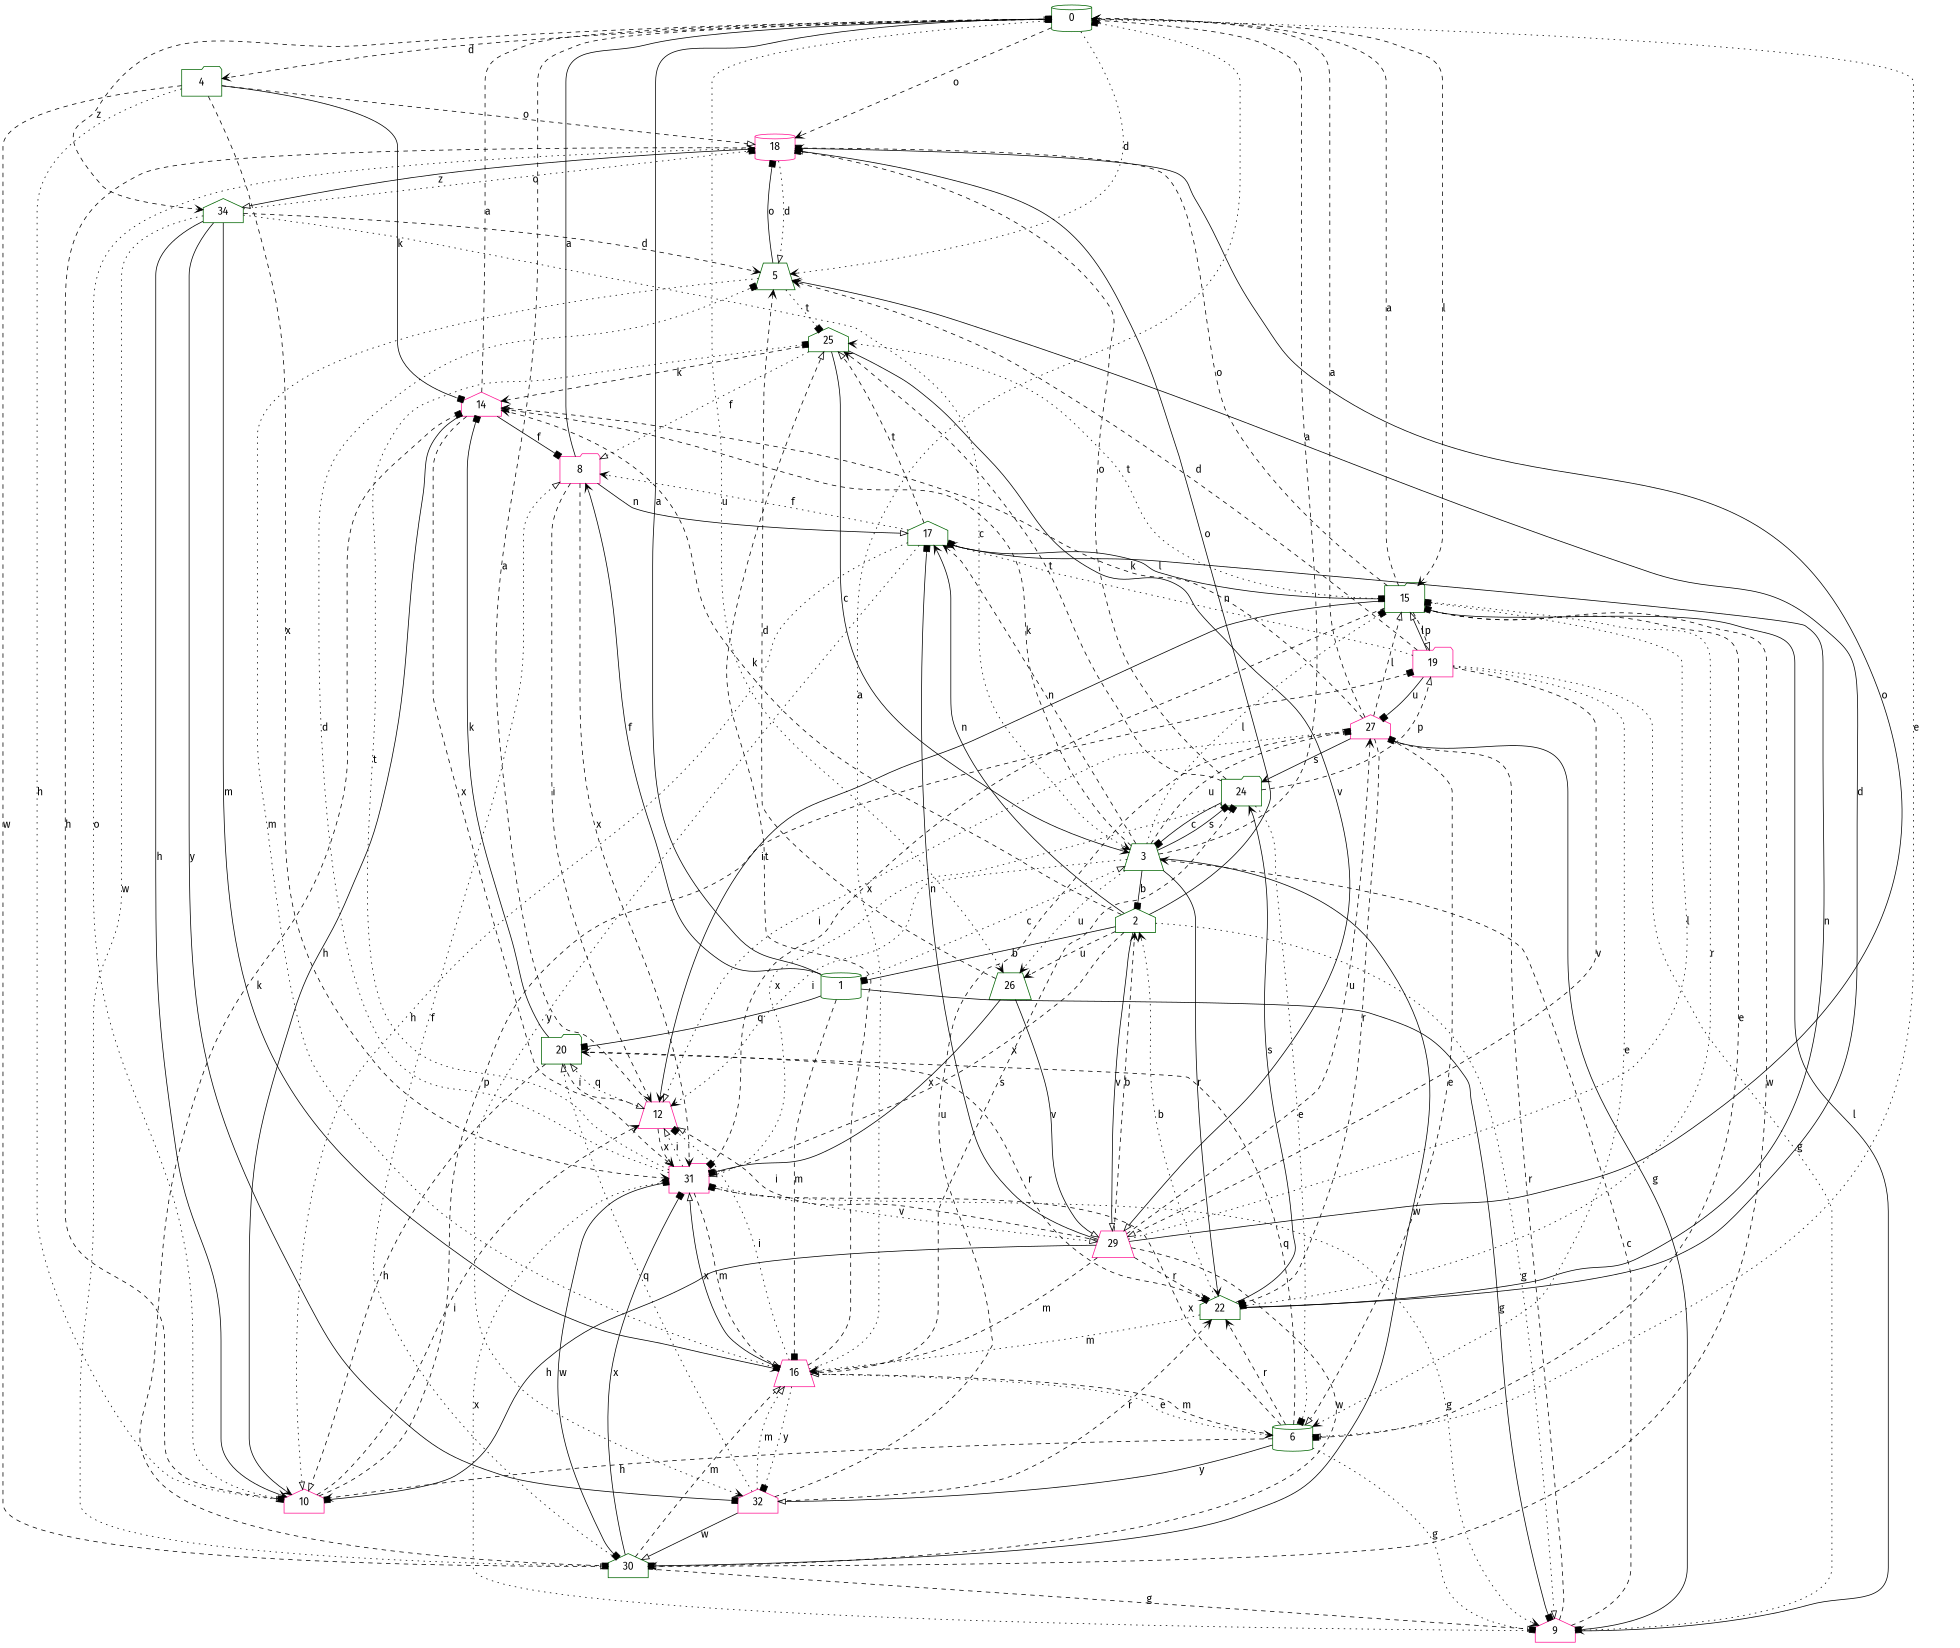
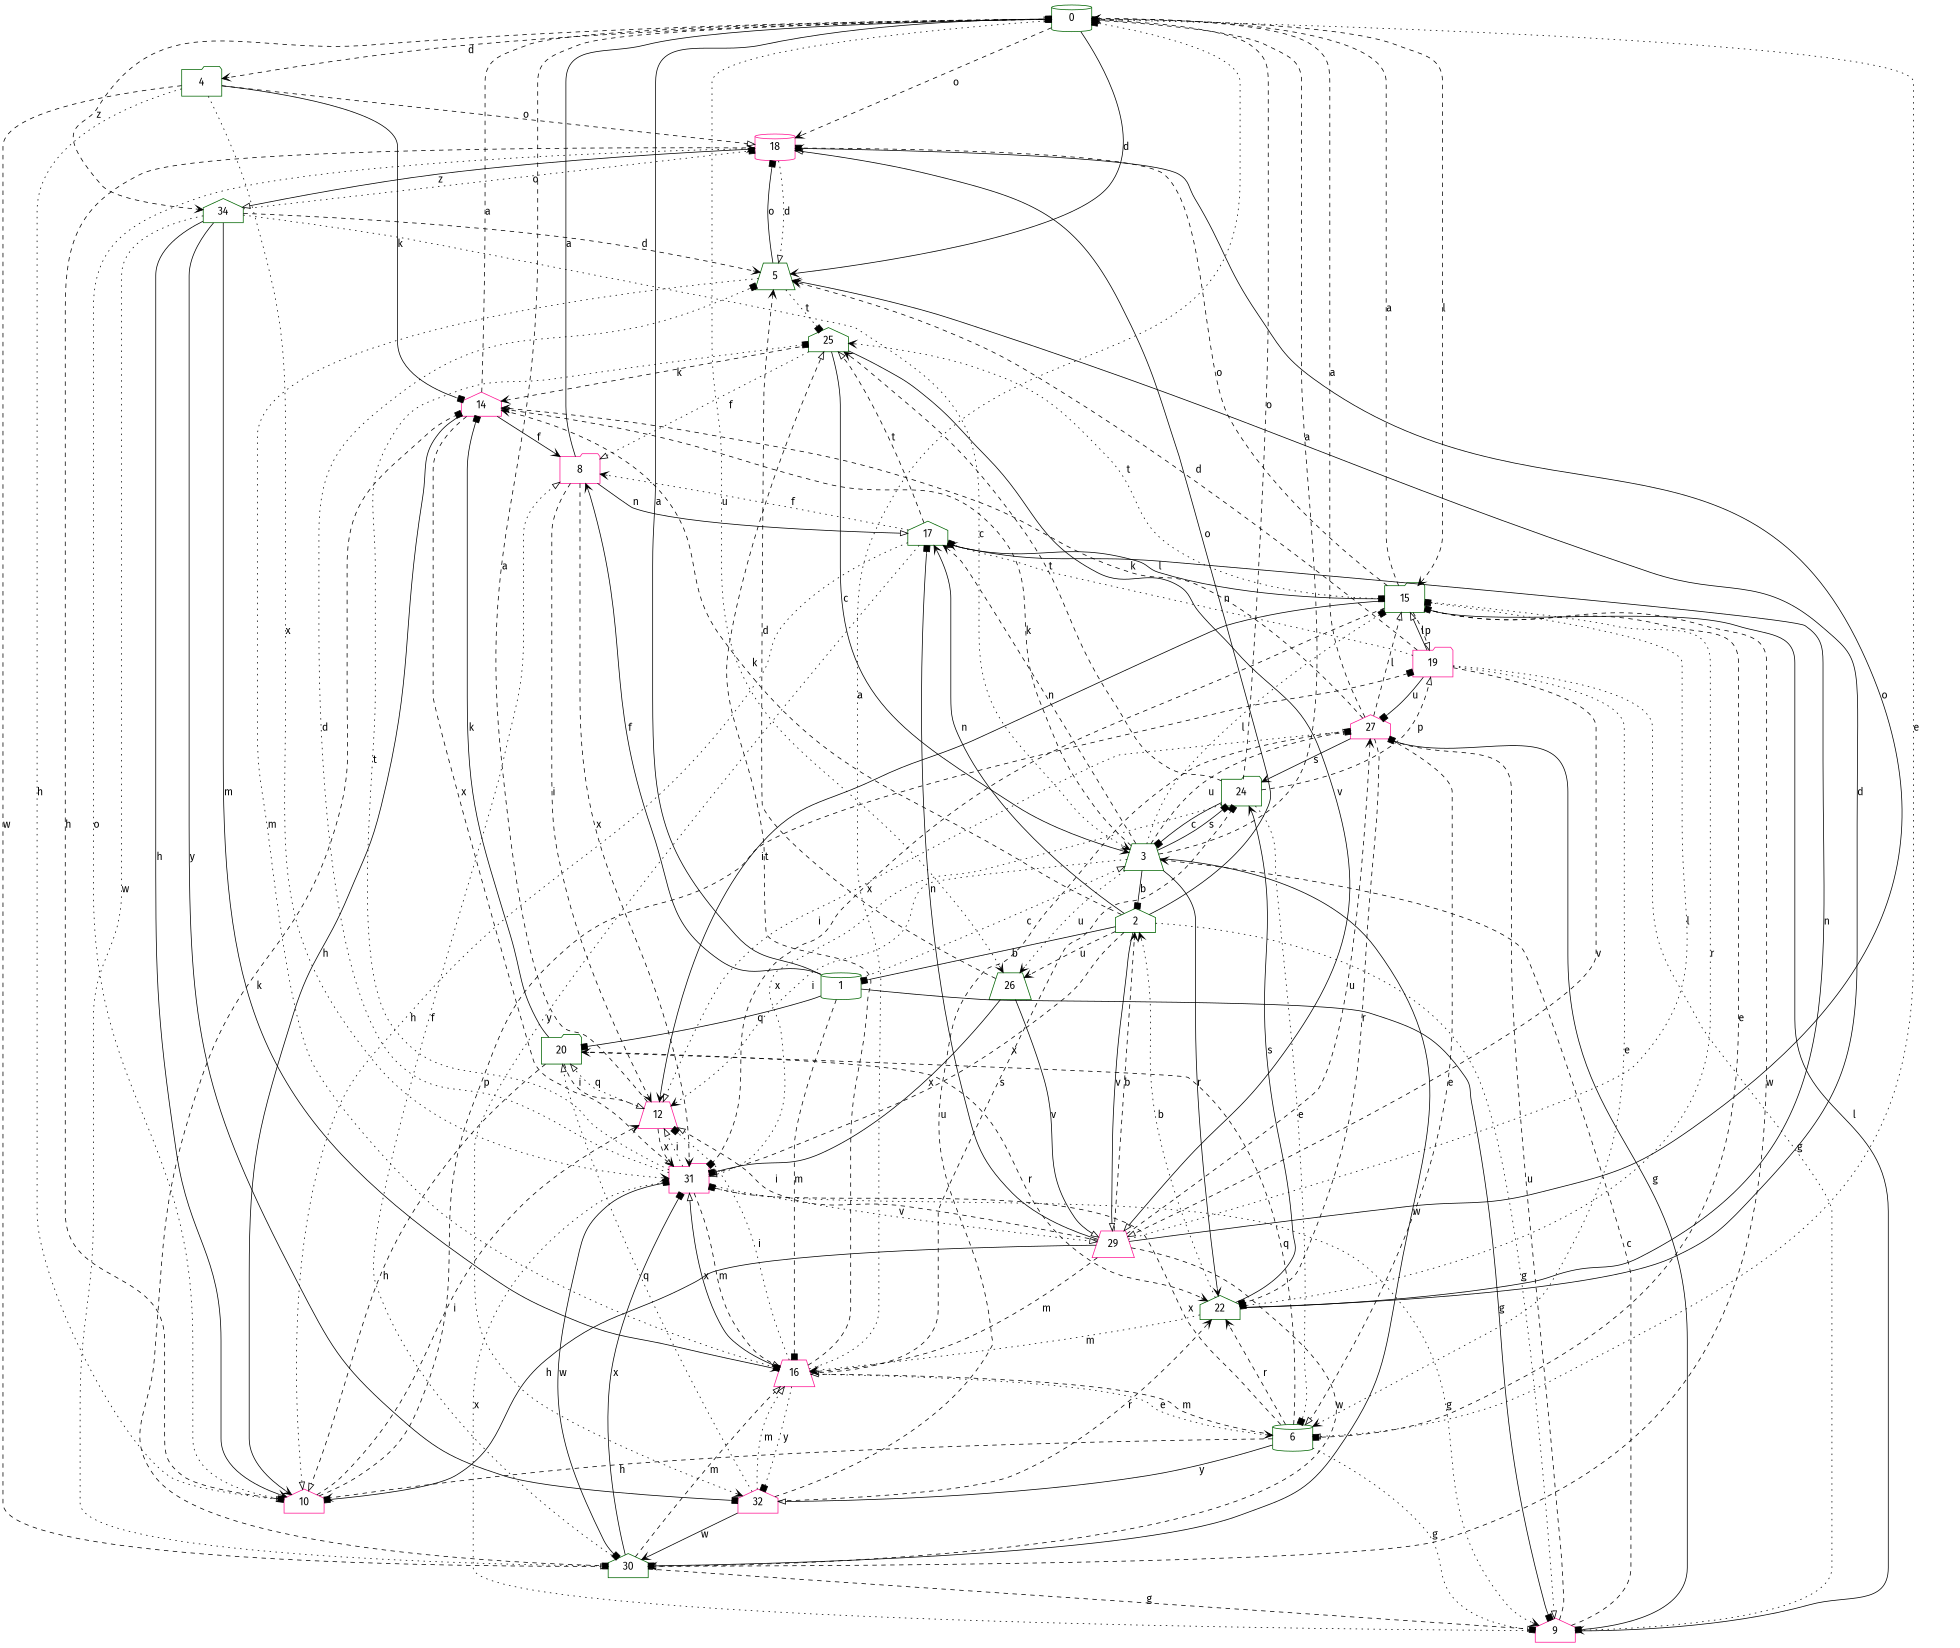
(1039, 224) -> (1039, 224)
(1107, 387) -> (1268, 355)
(527, 435) -> (527, 435)
(285, 743) -> (285, 743)
(1530, 1180) -> (1530, 1180)
(1173, 1280) -> none
(693, 1535) -> (693, 1535)
